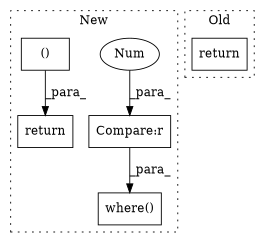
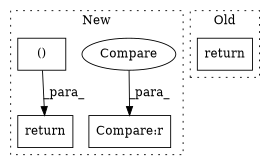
(130, 54) -> (129, 54)
(130, 209) -> none
